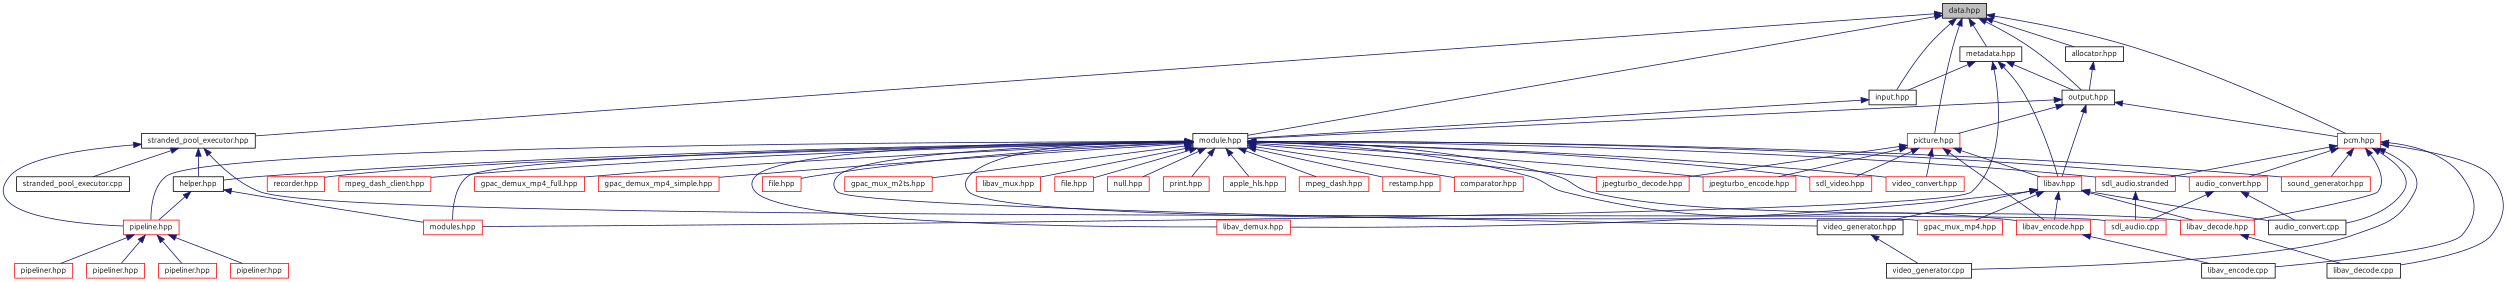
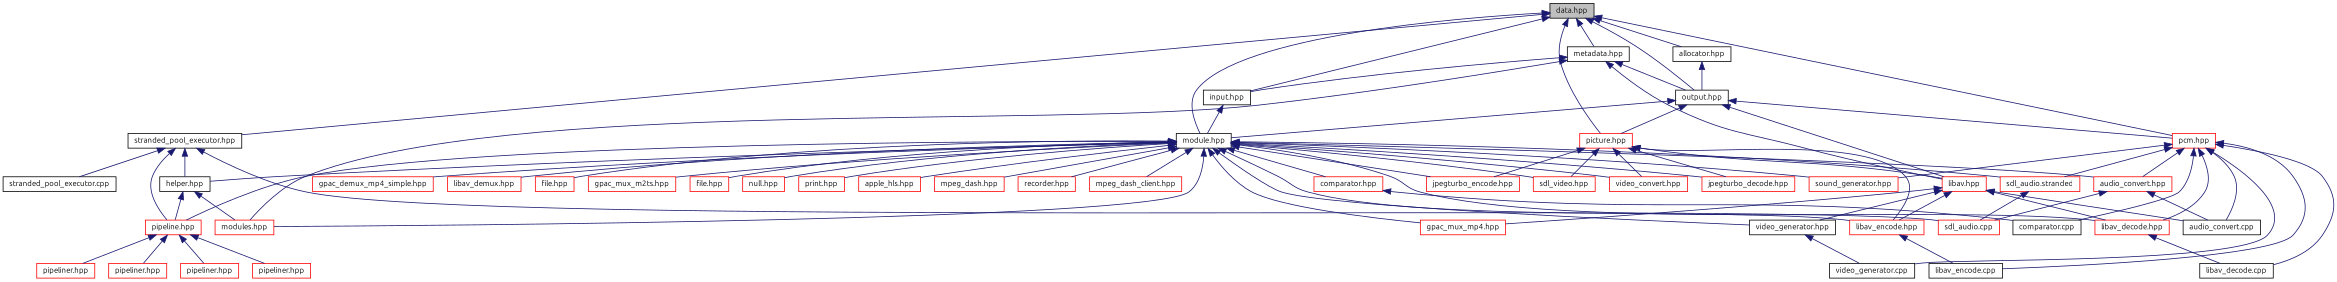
(530, 184) -> none
(1008, 184) -> none
(1411, 184) -> none
(1513, 225) -> none
none -> (2047, 227)
